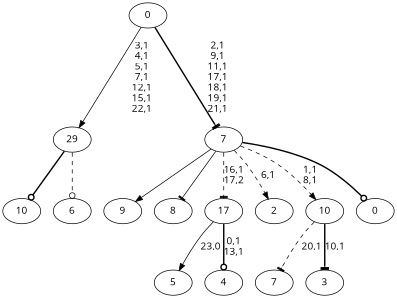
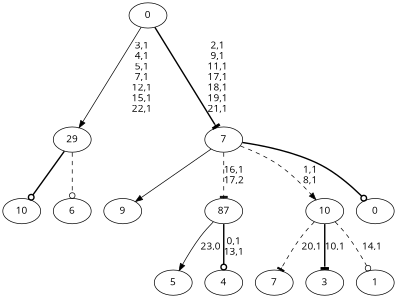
(173, 211) -> none
(224, 211) -> (224, 211)
(274, 211) -> none
none -> (375, 283)
